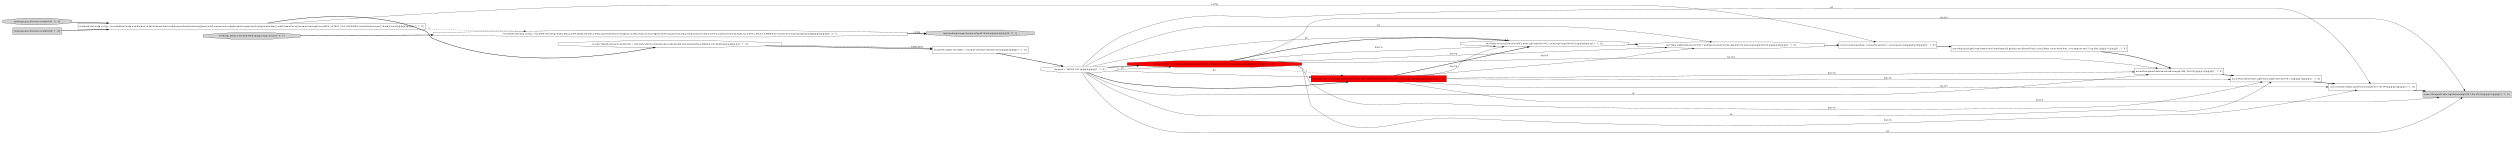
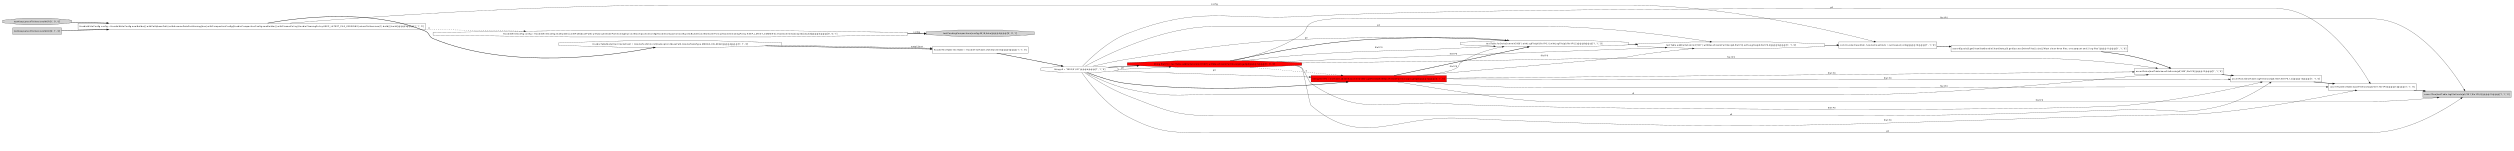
(252, 36) -> none
